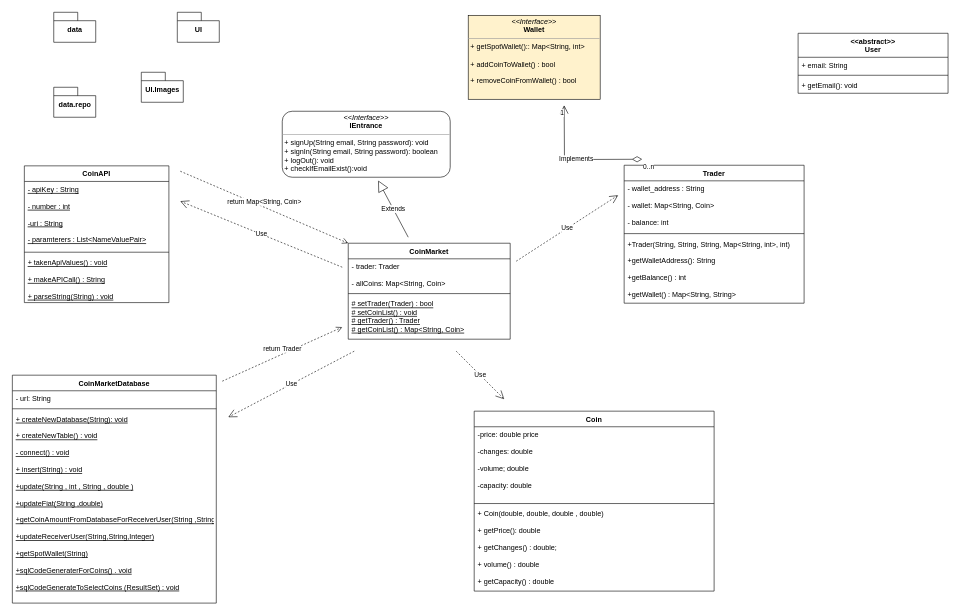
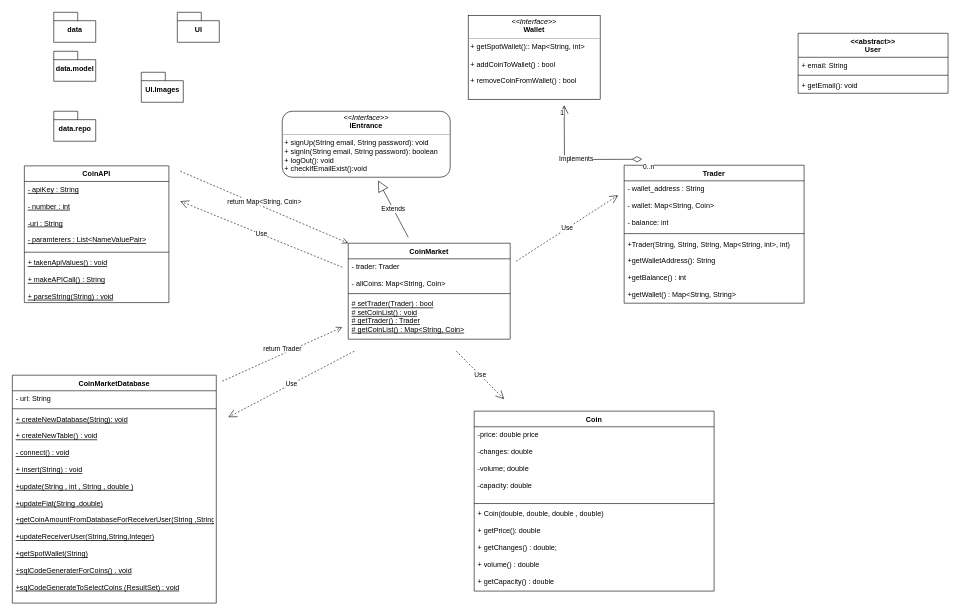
(534, 57) -> (534, 57)
none -> (75, 66)
(75, 102) -> (75, 126)
